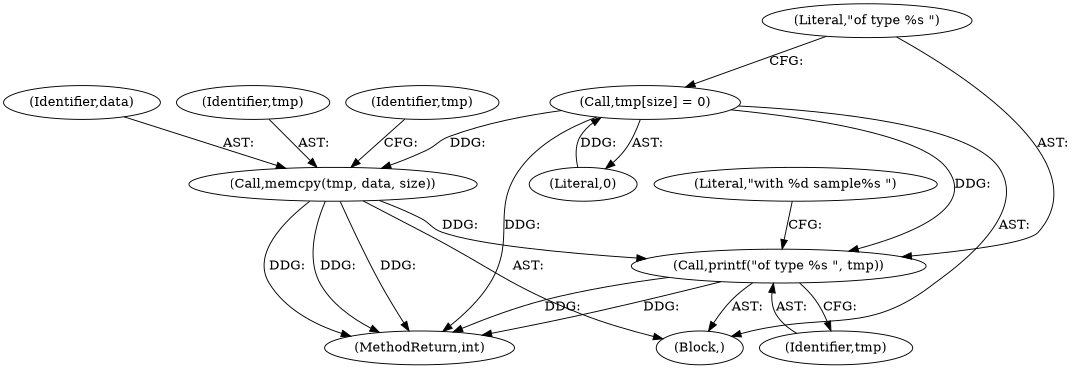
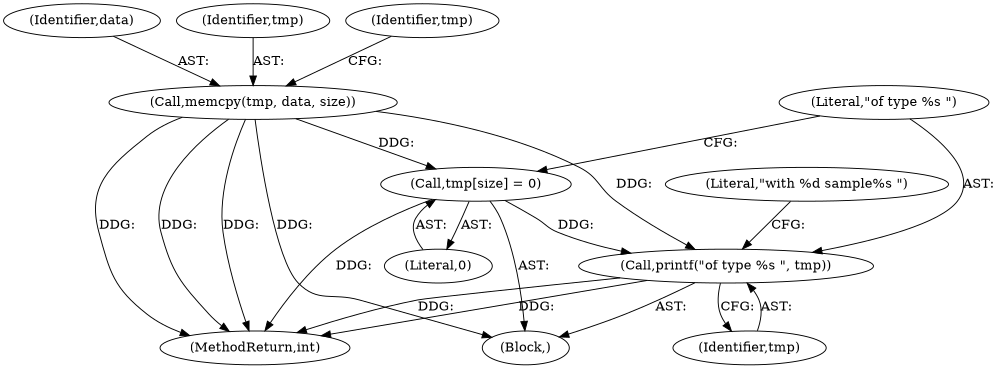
(473, 129) -> (361, 142)
(601, 143) -> (434, 225)
(530, 266) -> (297, 225)
